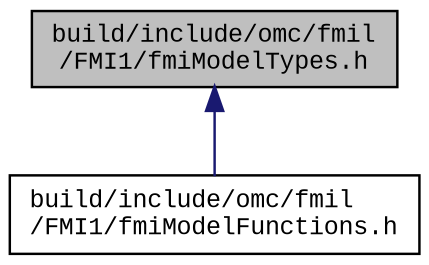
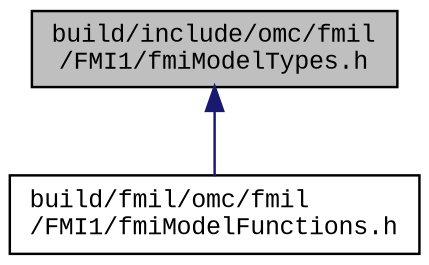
(215, 215) -> (215, 215)
